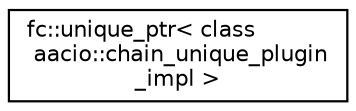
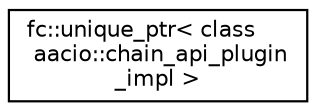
(178, 56) -> (158, 56)
